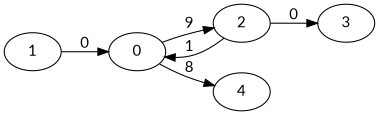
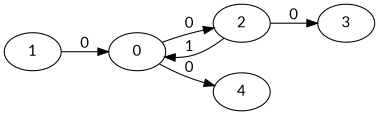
(189, 24) -> (189, 24)
(189, 68) -> (189, 68)
